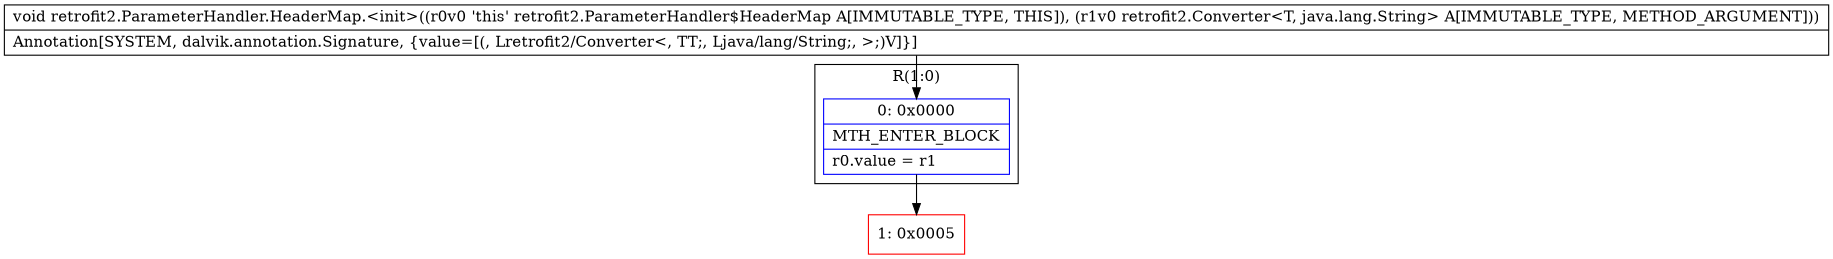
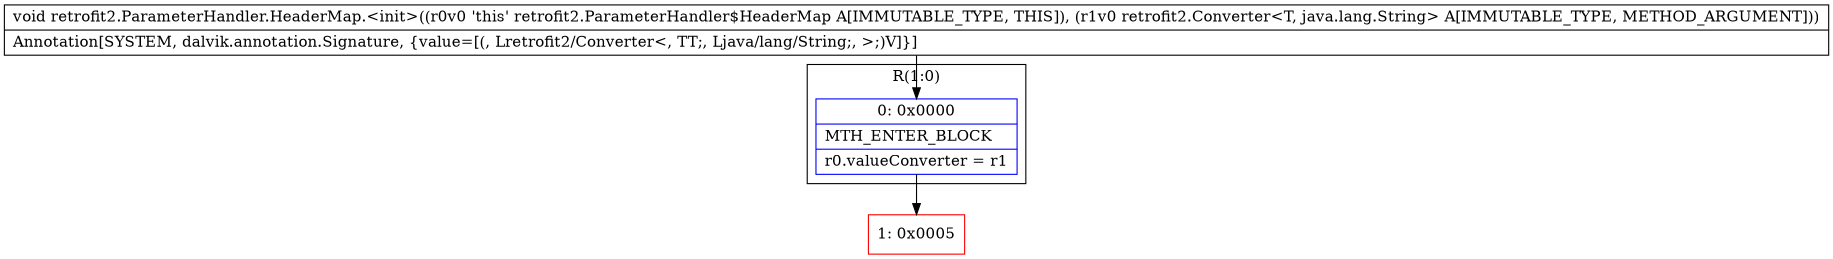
(885, 161) -> (917, 161)
